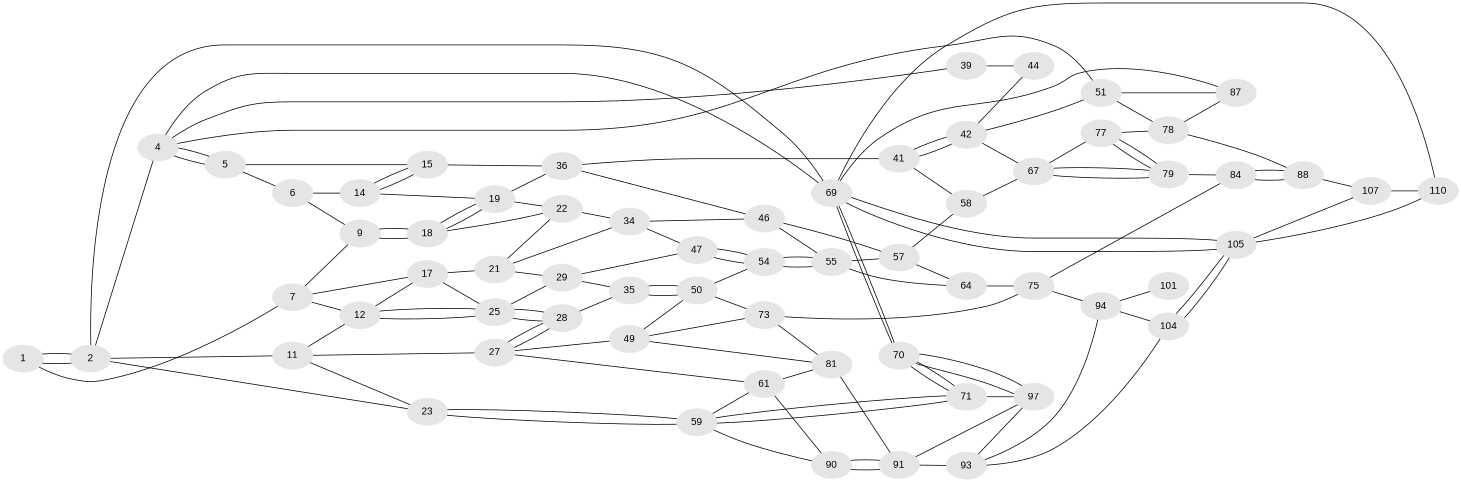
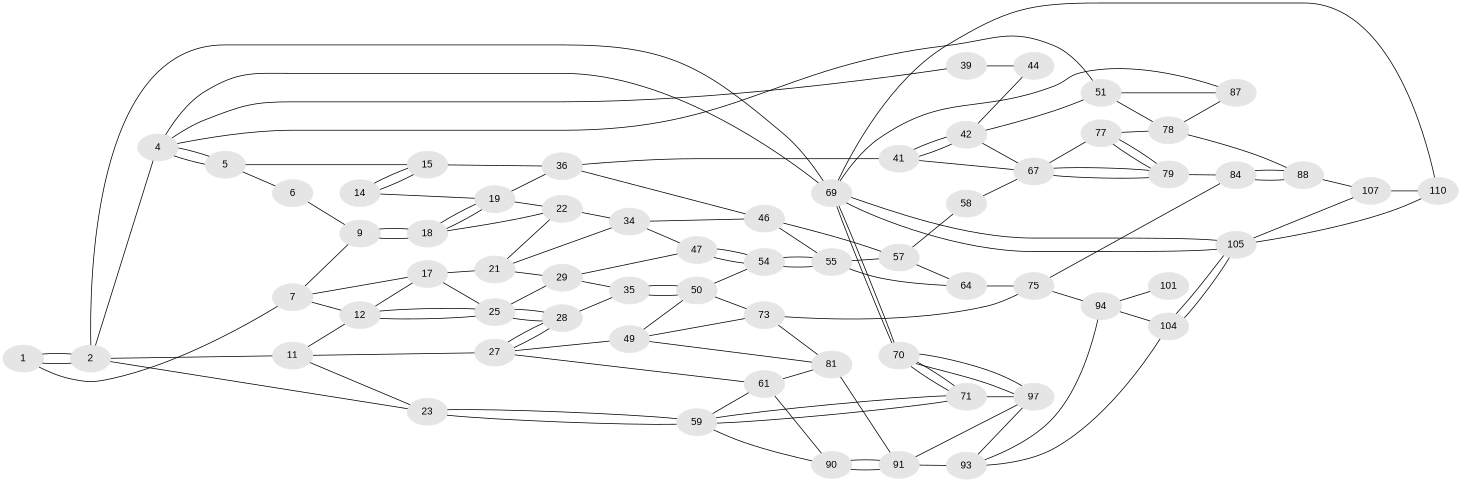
(933, 181) -> (966, 165)
(327, 193) -> none
